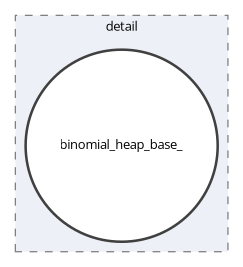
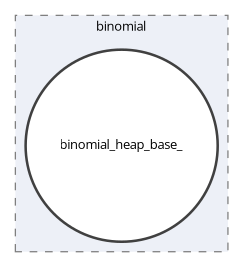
(122, 28) -> (122, 28)
